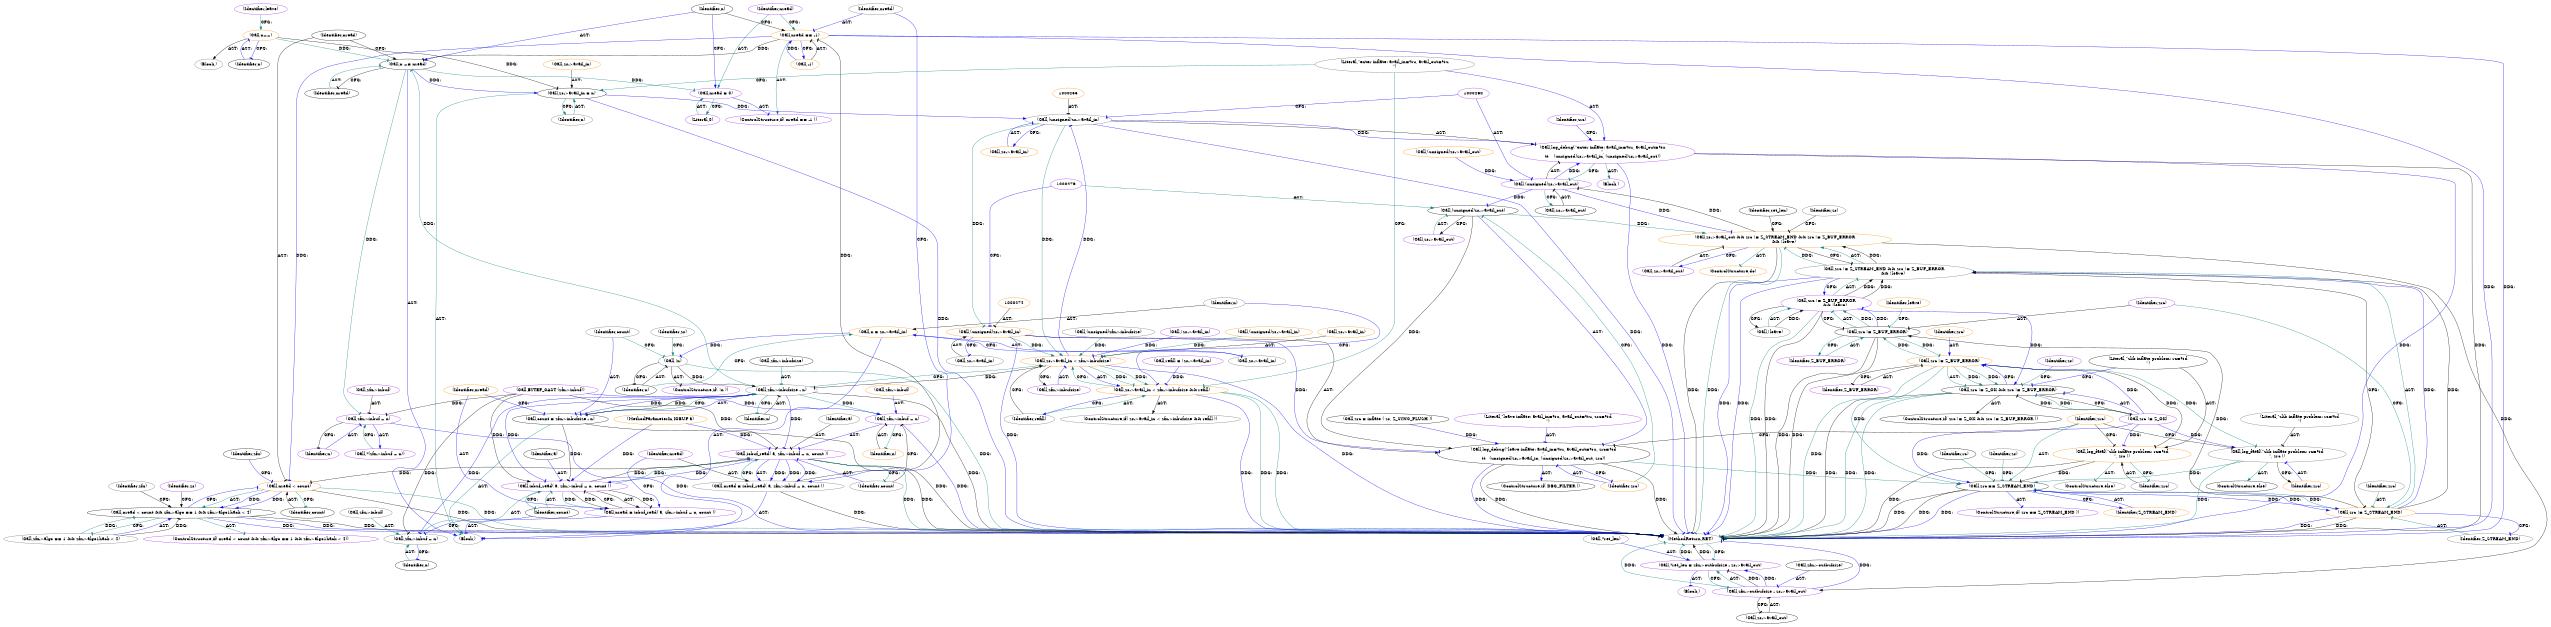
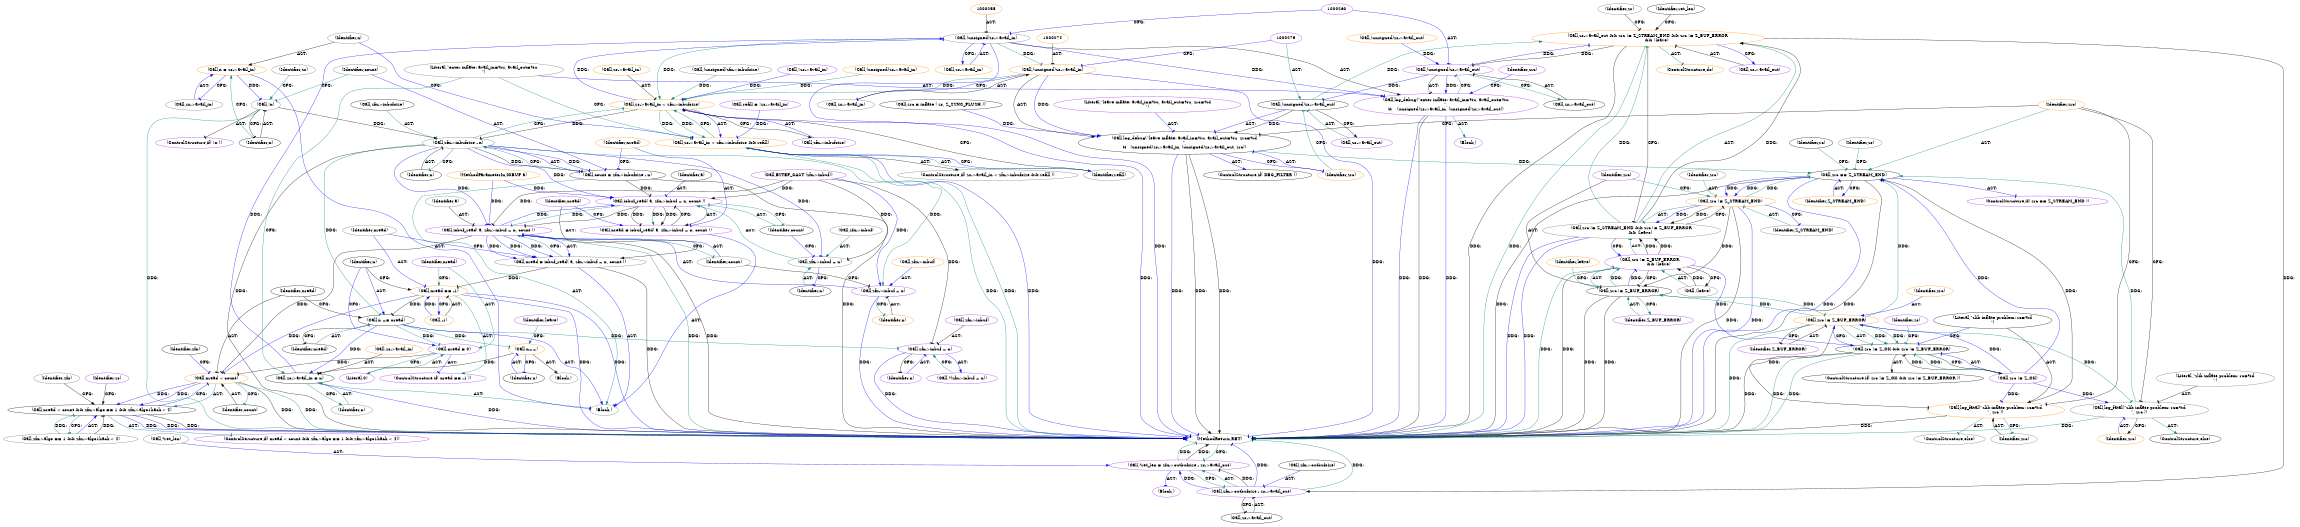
(331, 49) -> (455, 338)
none -> (337, 360)
(2085, 403) -> (1960, 367)
